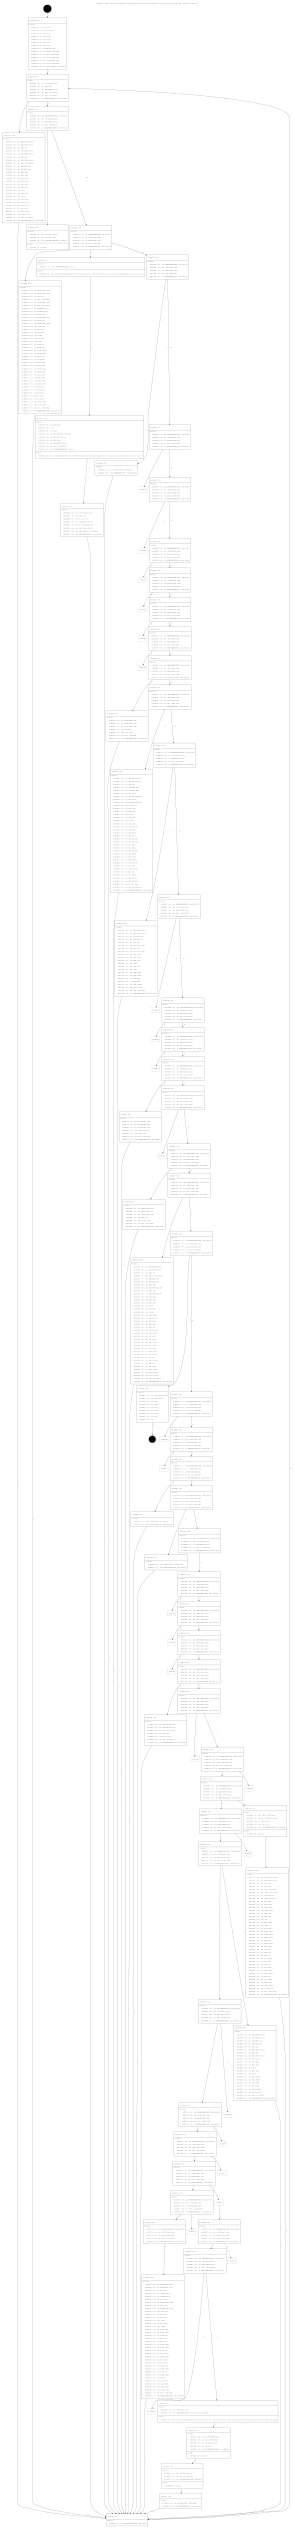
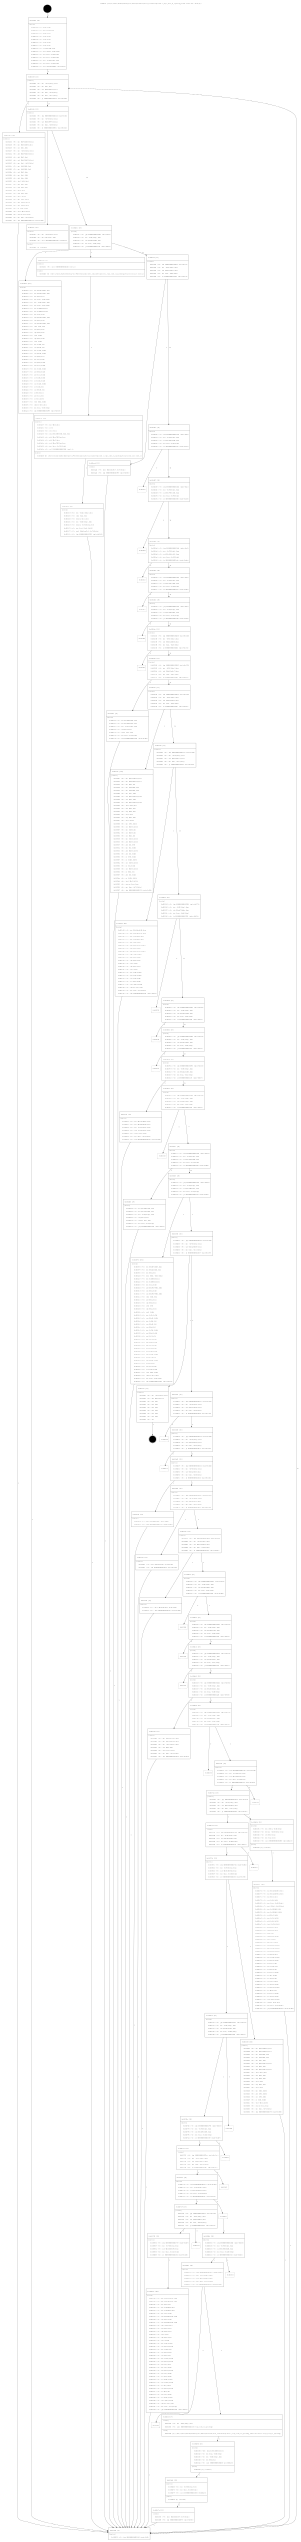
none -> (161, 1605)
